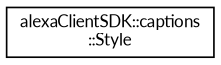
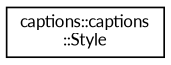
(110, 32) -> (85, 32)
